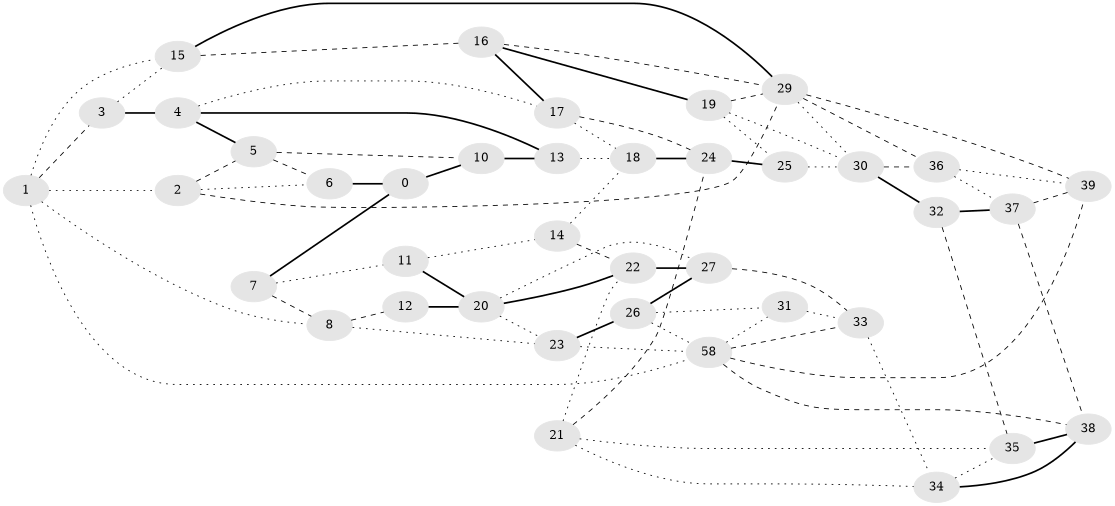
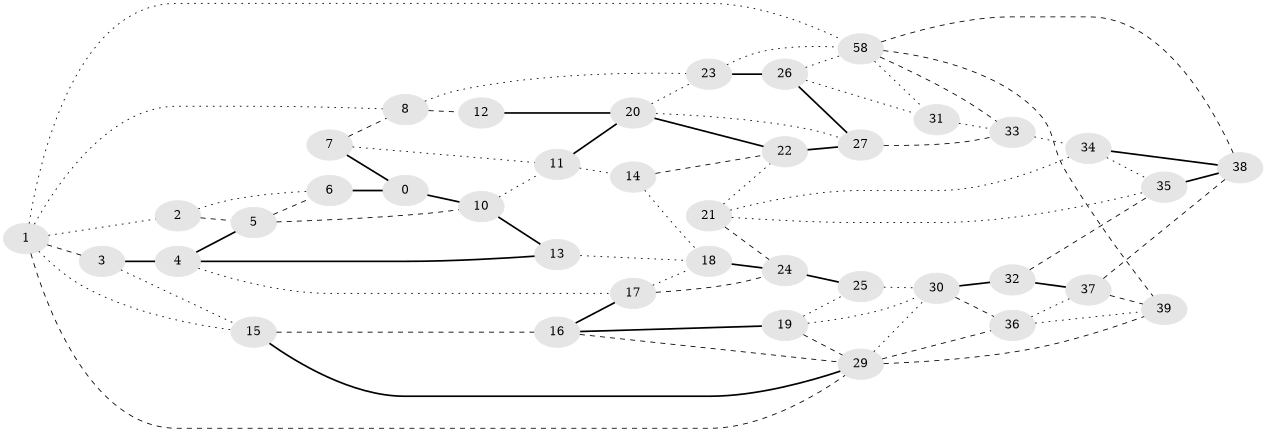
none -> (519, 186)
(512, 205) -> (396, 428)
